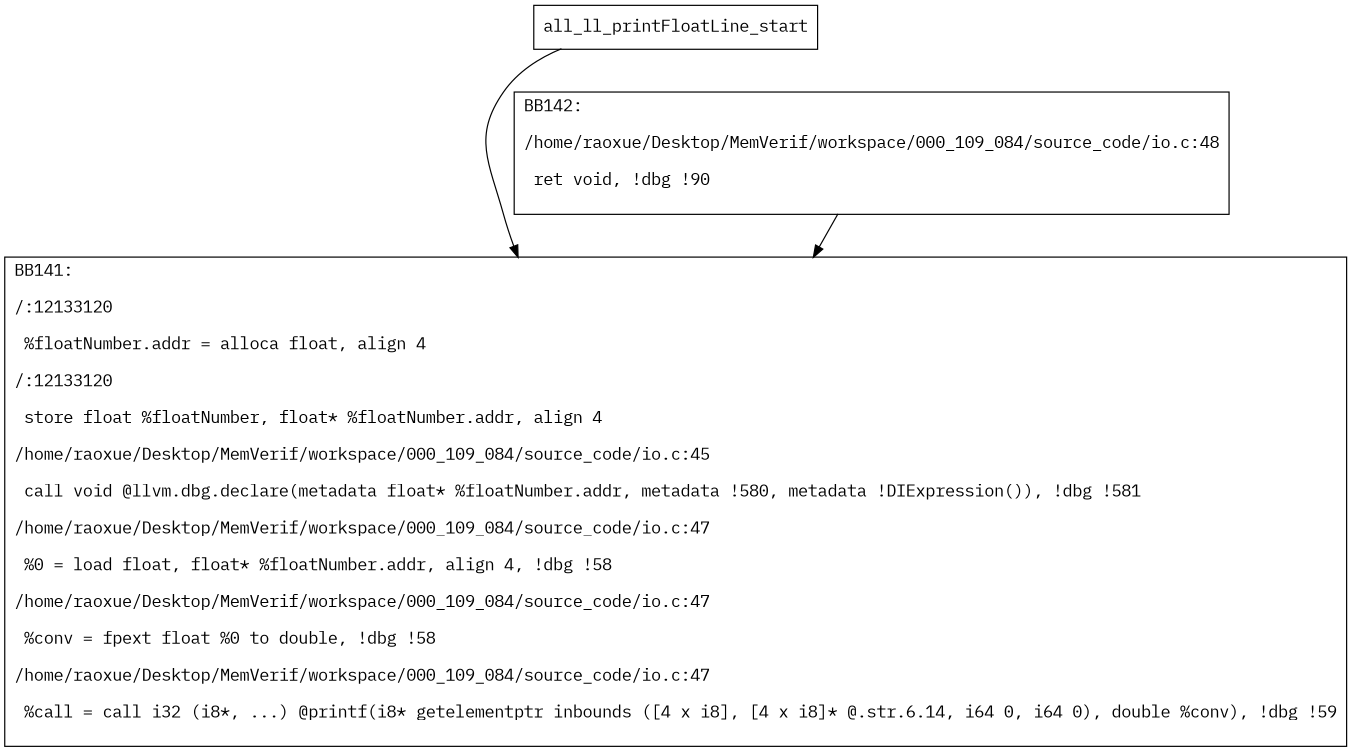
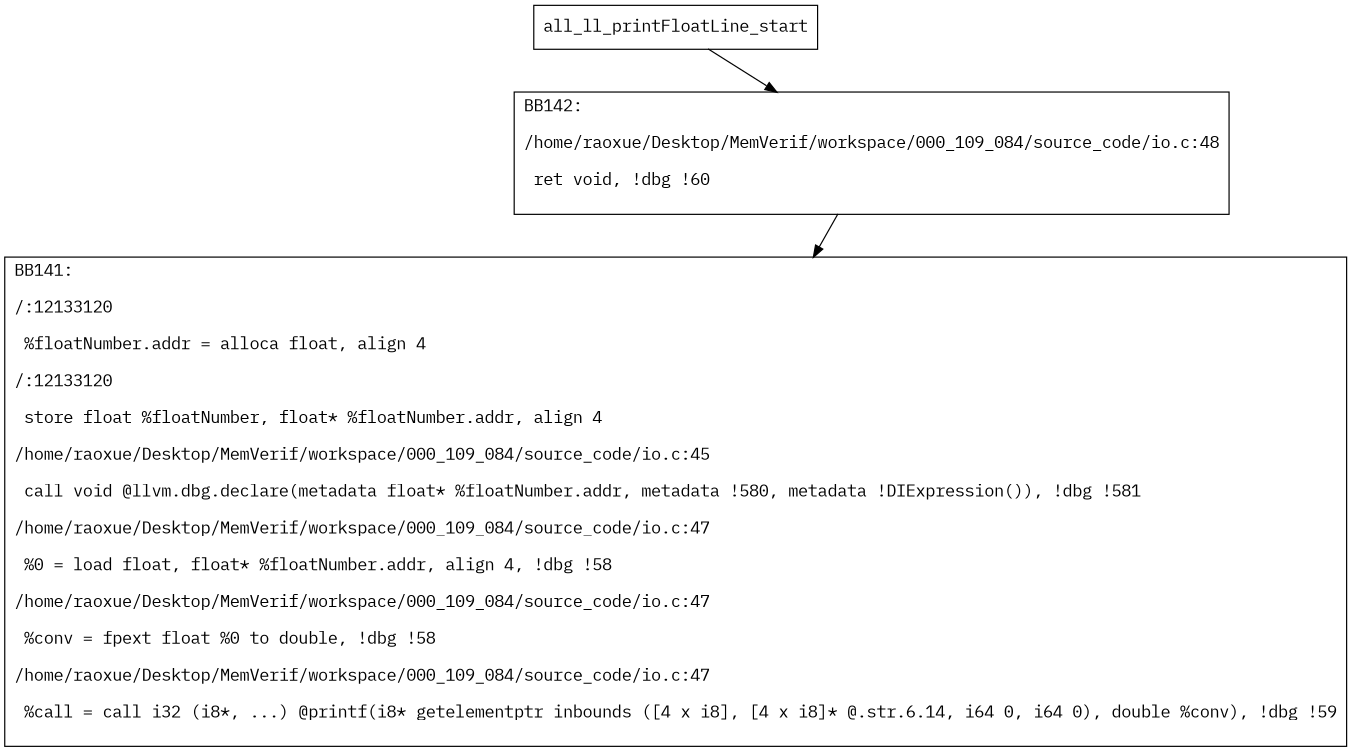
(487, 132) -> (737, 67)
(617, 180) -> (617, 180)
